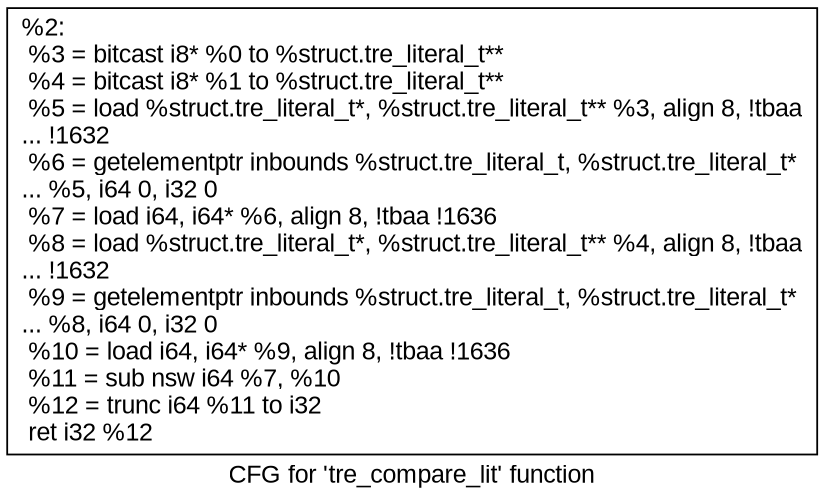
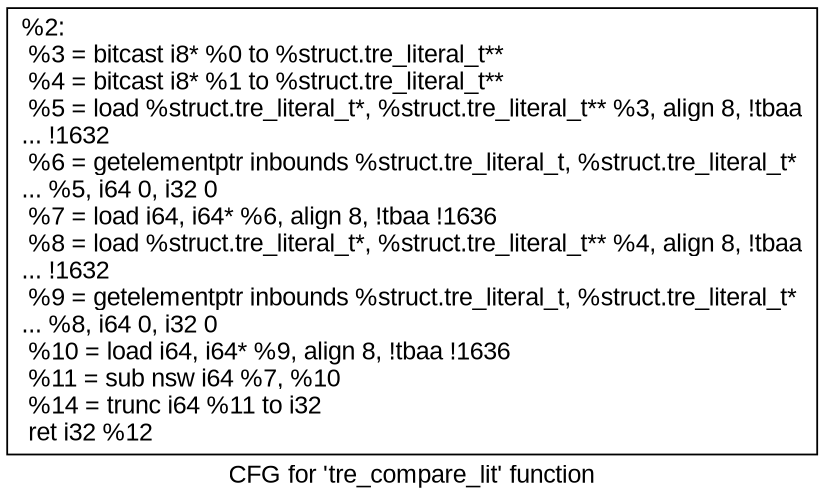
(172, 406) -> (172, 406)
